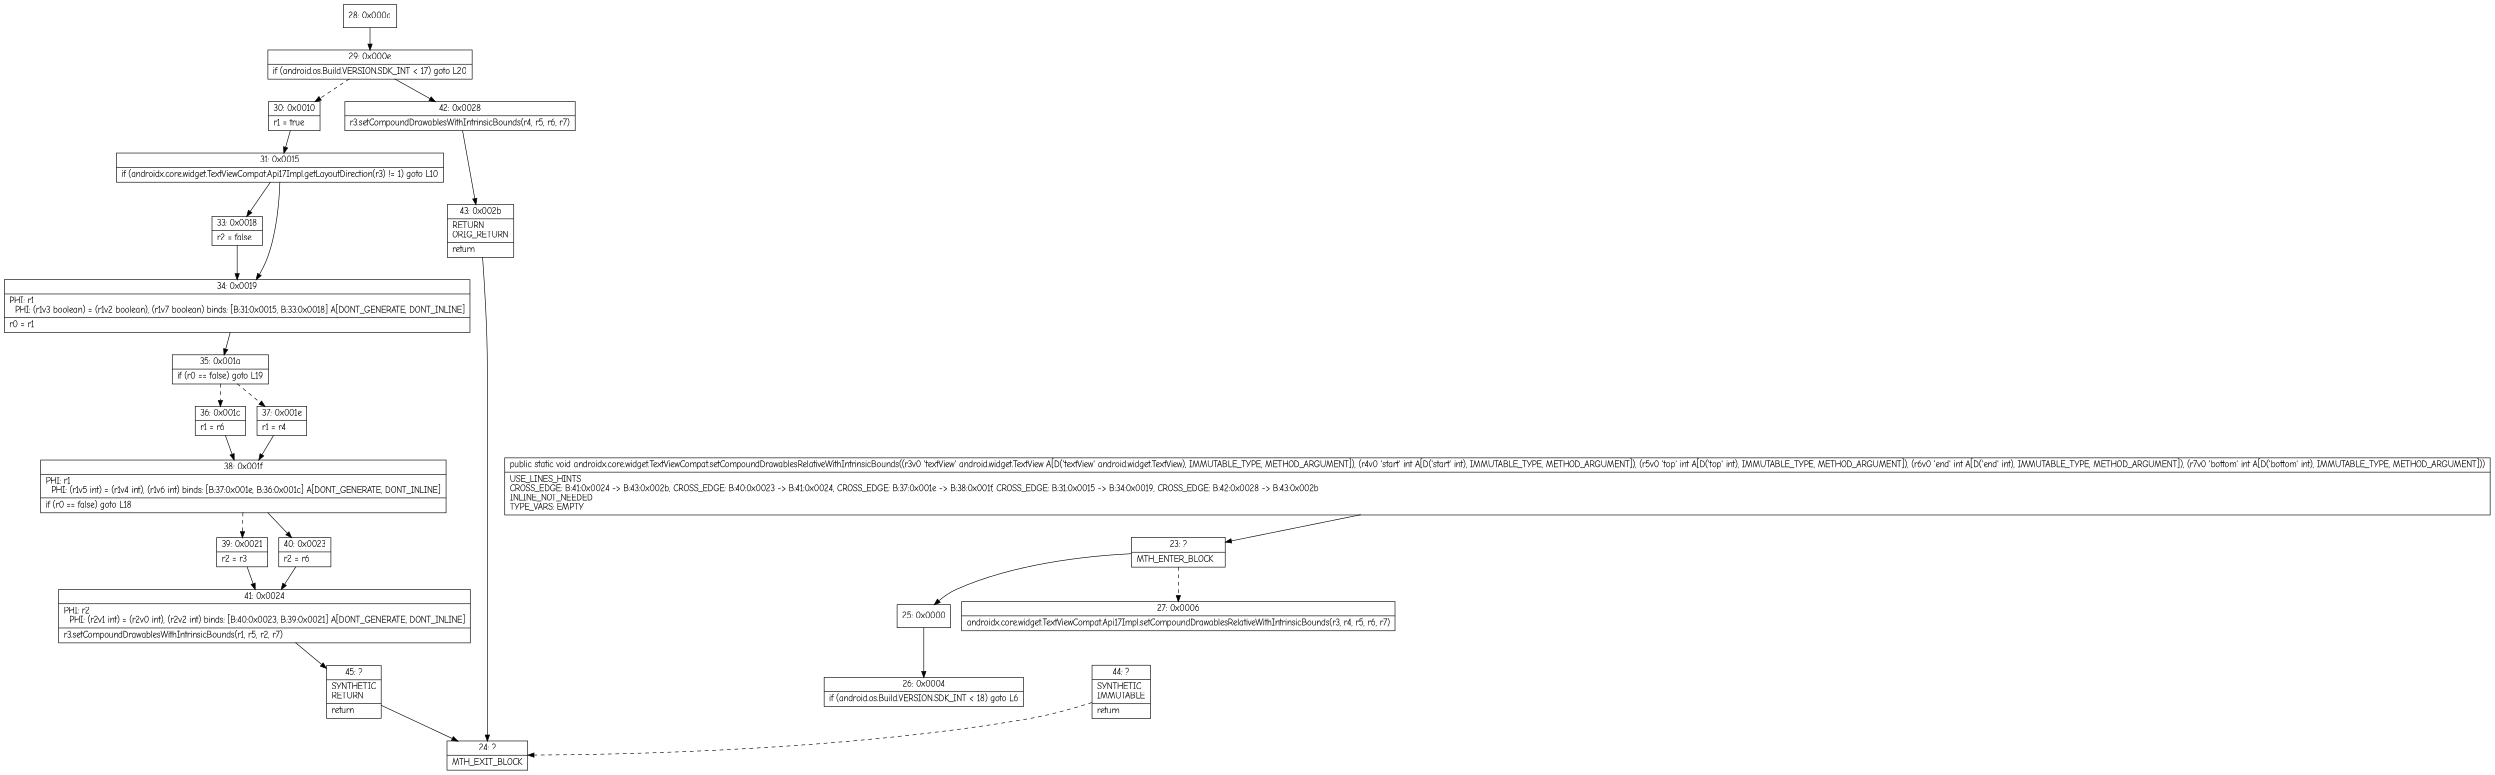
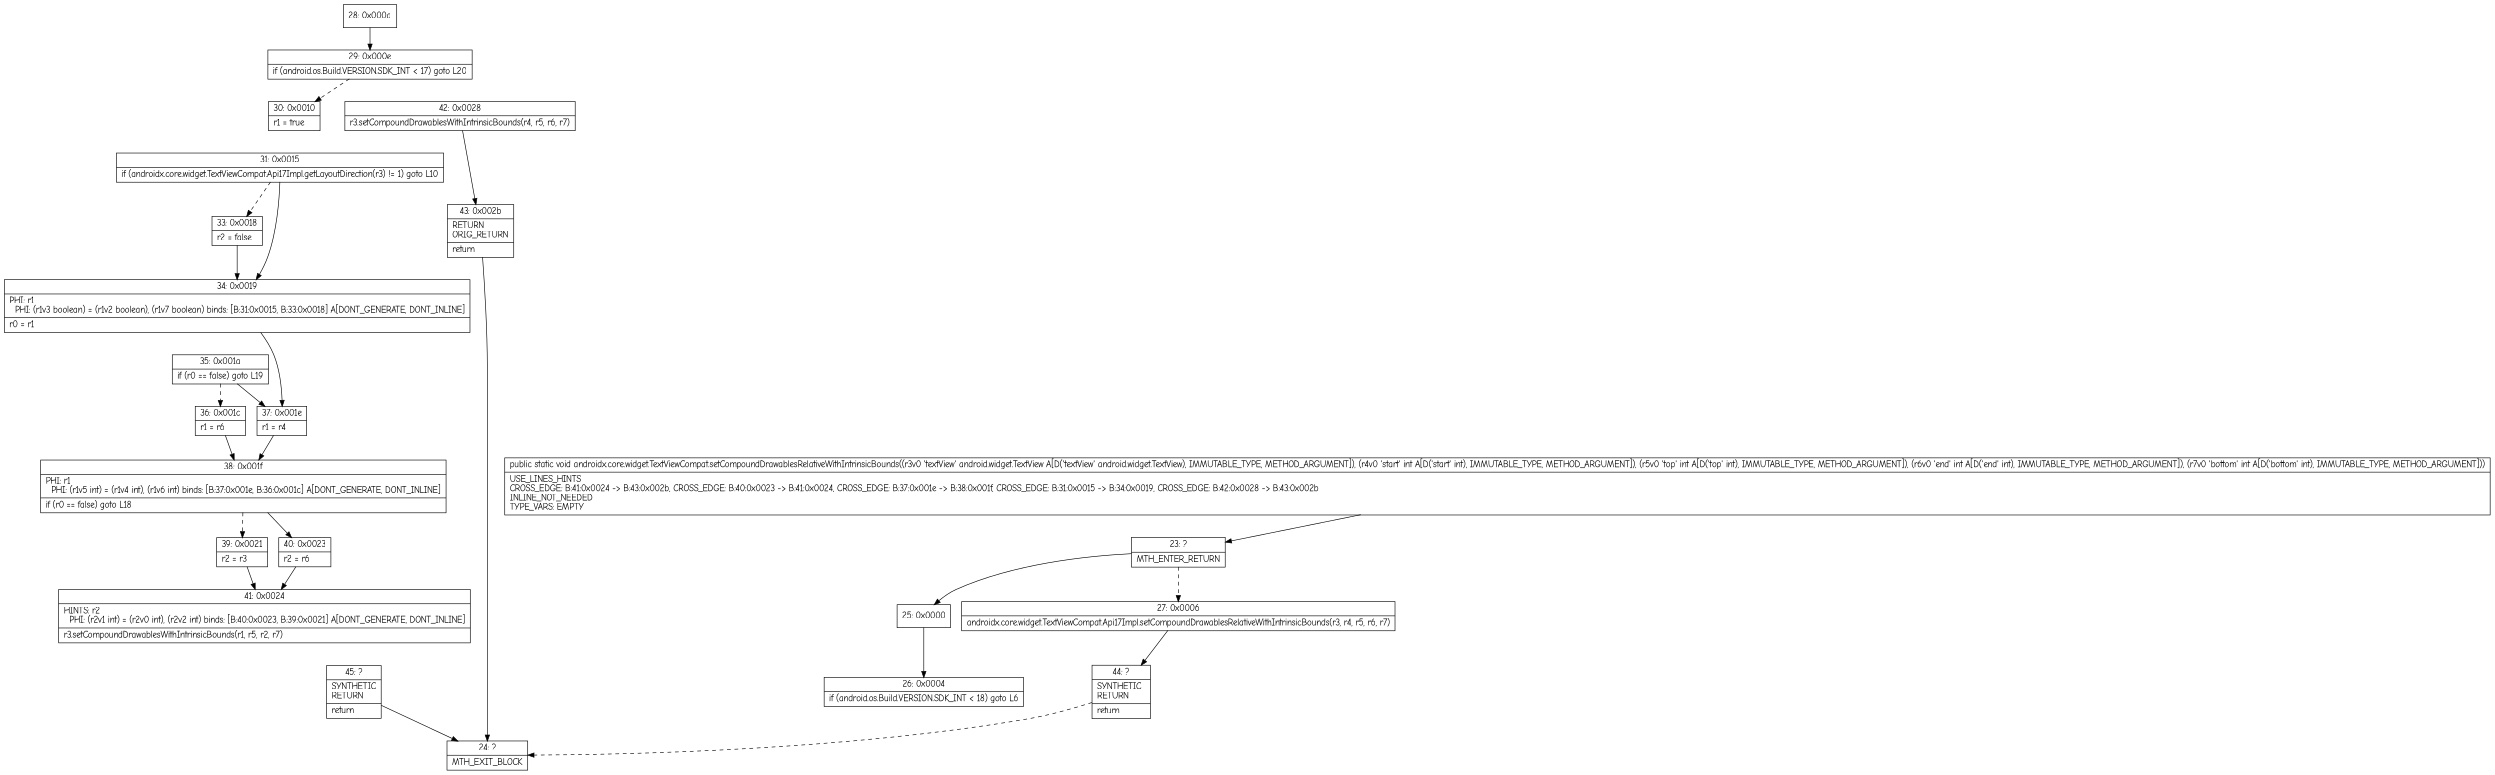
(412, 89) -> none
(288, 139) -> none
(260, 197) -> (260, 197)
(228, 341) -> (277, 364)
(249, 393) -> (249, 393)
(1175, 559) -> (1178, 559)
(78, 611) -> (84, 611)
none -> (1156, 645)
(309, 654) -> none
(1121, 696) -> (1113, 696)
